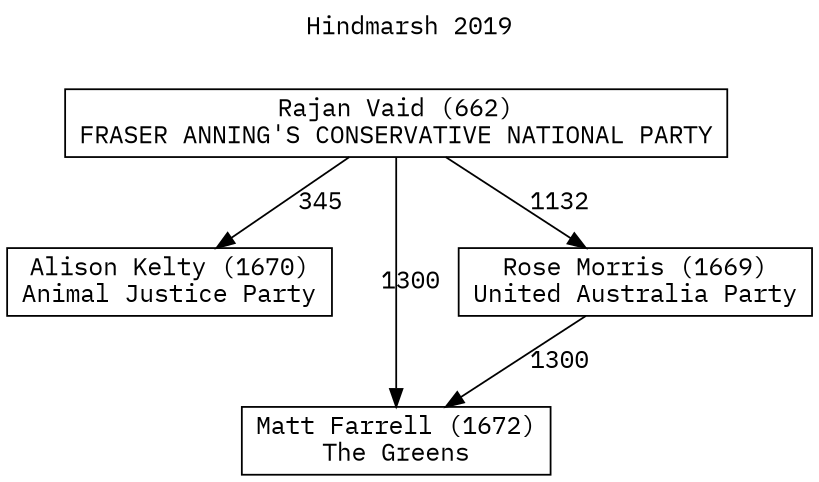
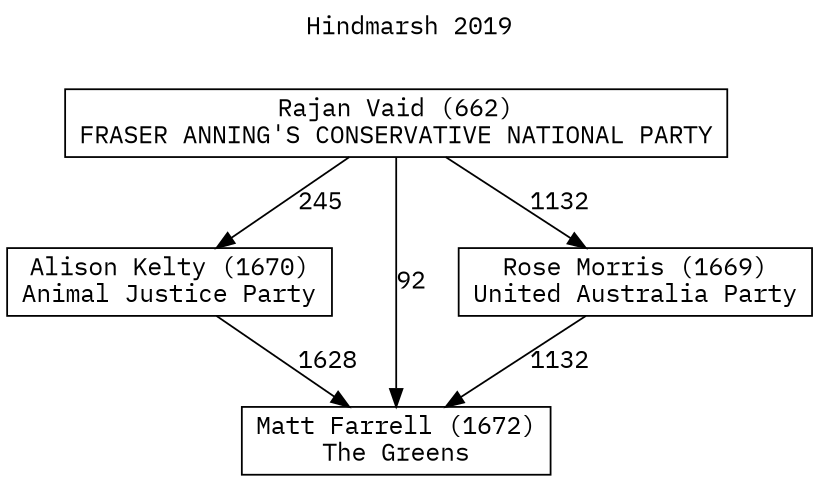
(320, 203) -> (320, 203)
(411, 282) -> (411, 282)
none -> (276, 356)
(560, 361) -> (560, 361)
